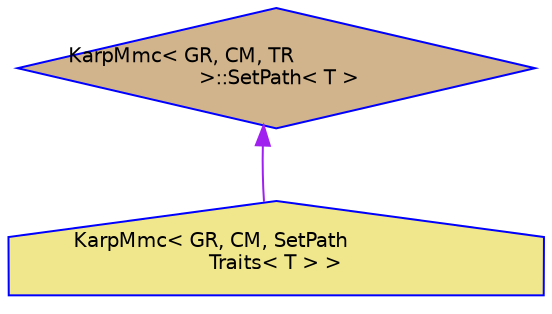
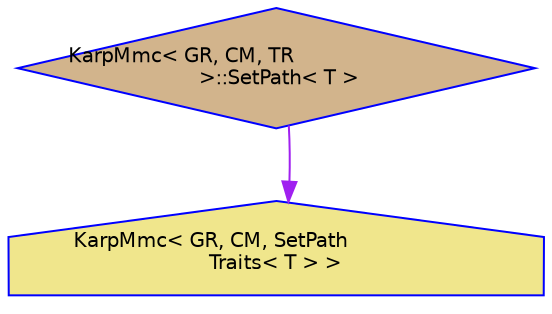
(263, 174) -> (290, 153)
